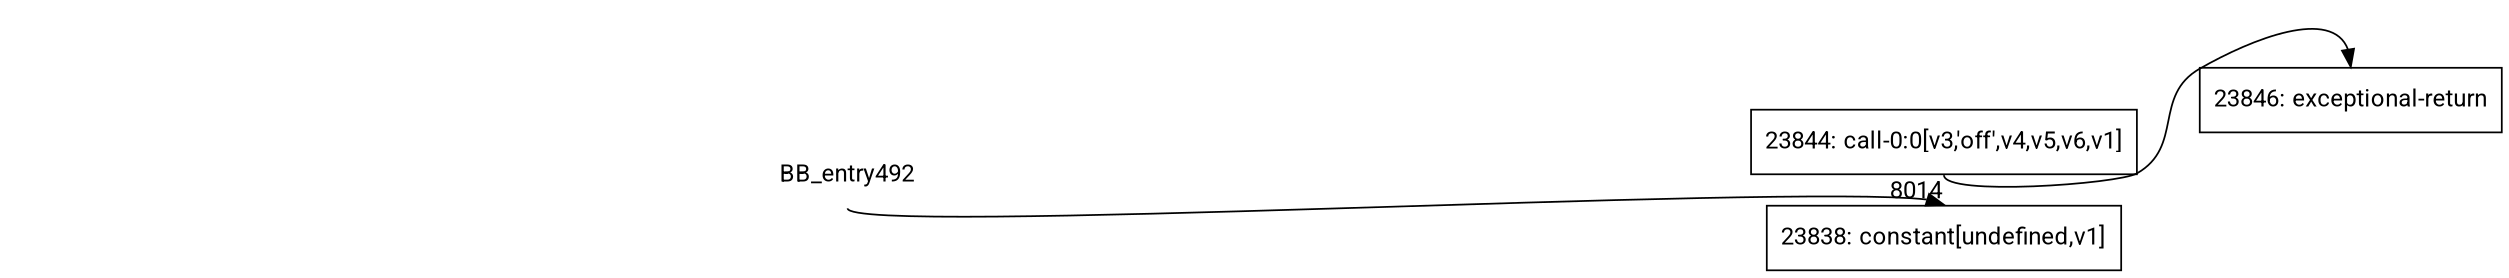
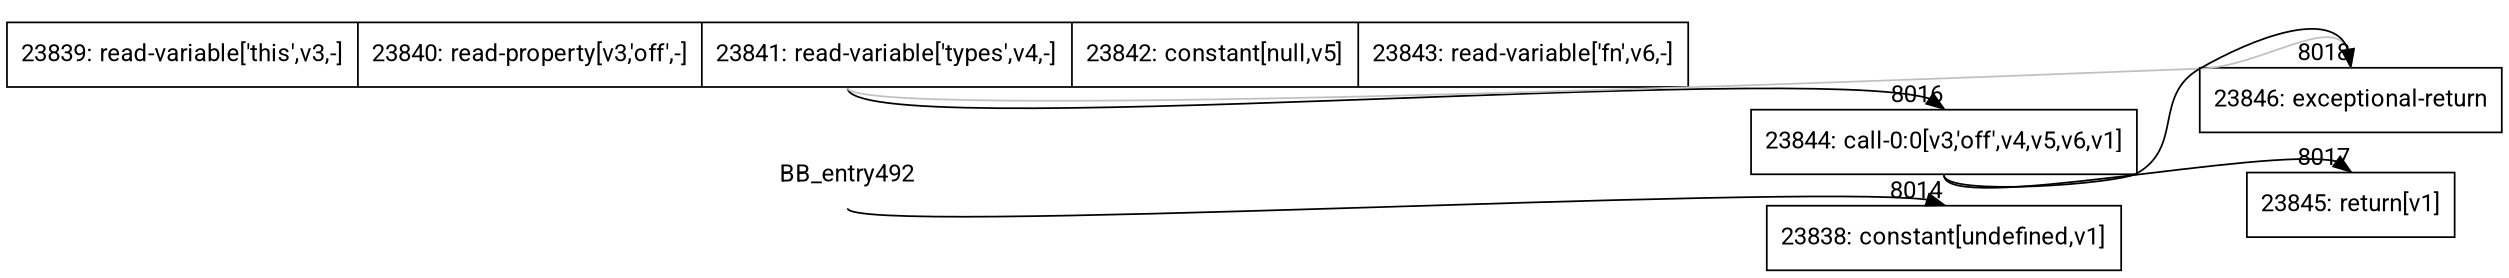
none -> (848, 55)
none -> (2351, 205)
